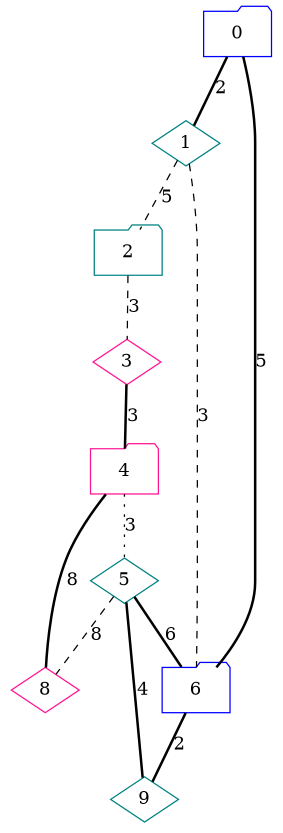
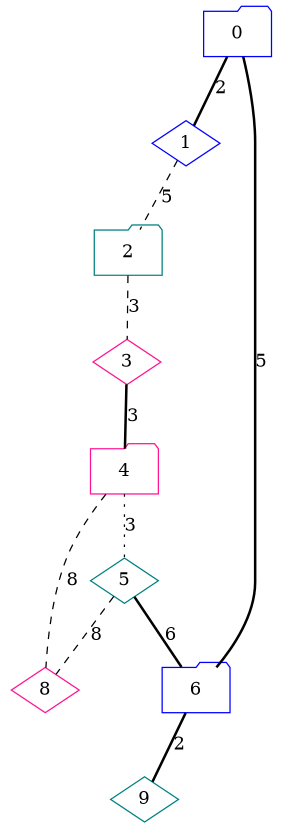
(186, 143) -> (186, 143)
(197, 415) -> none
(61, 576) -> (61, 576)
(134, 690) -> none
